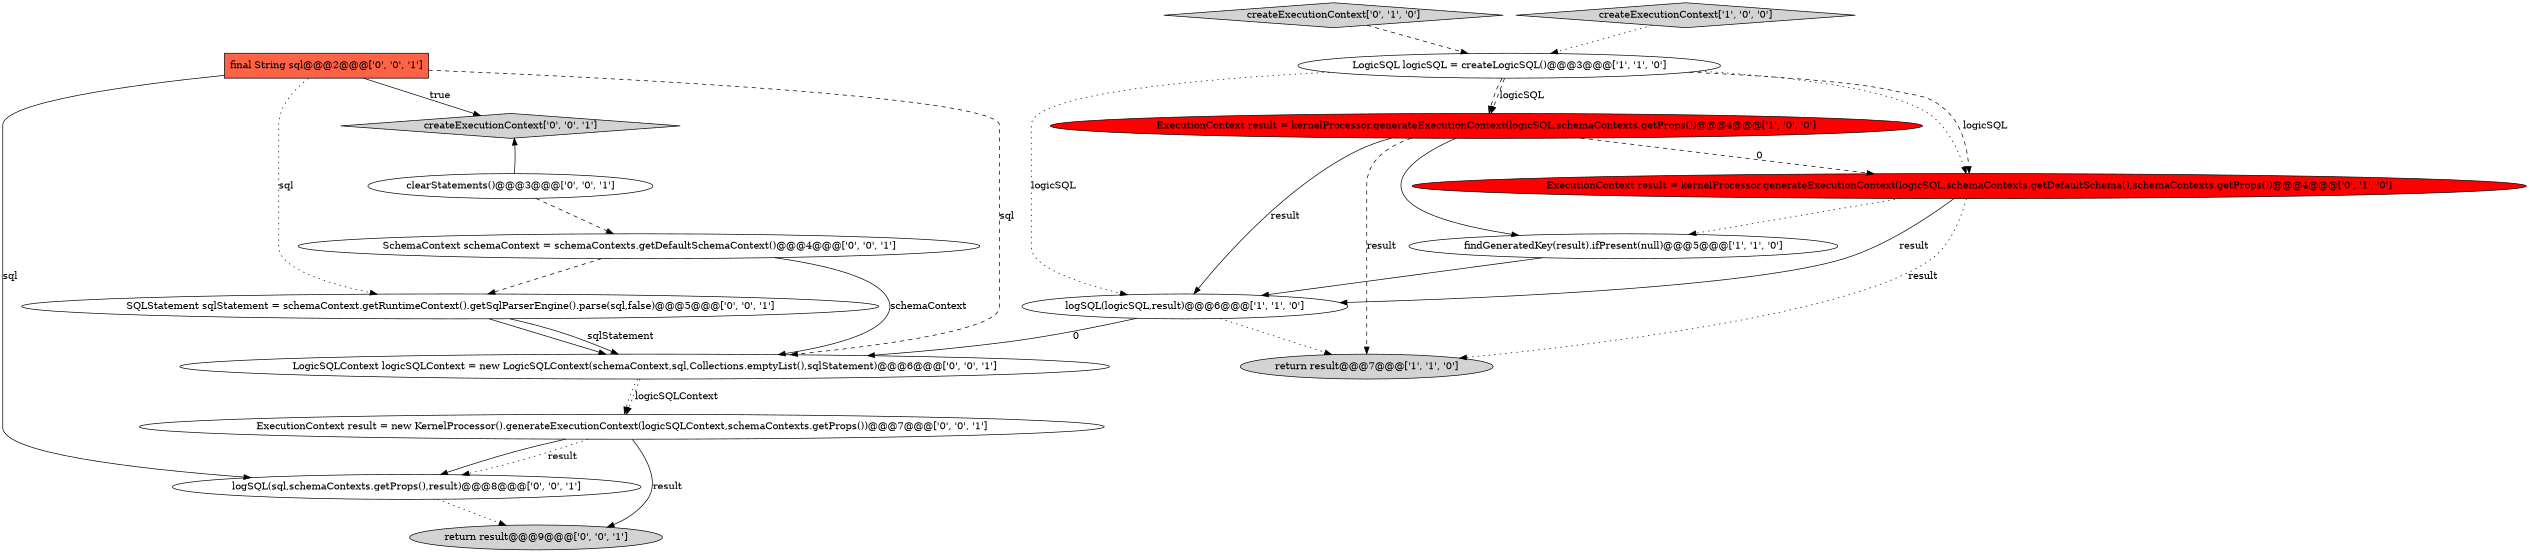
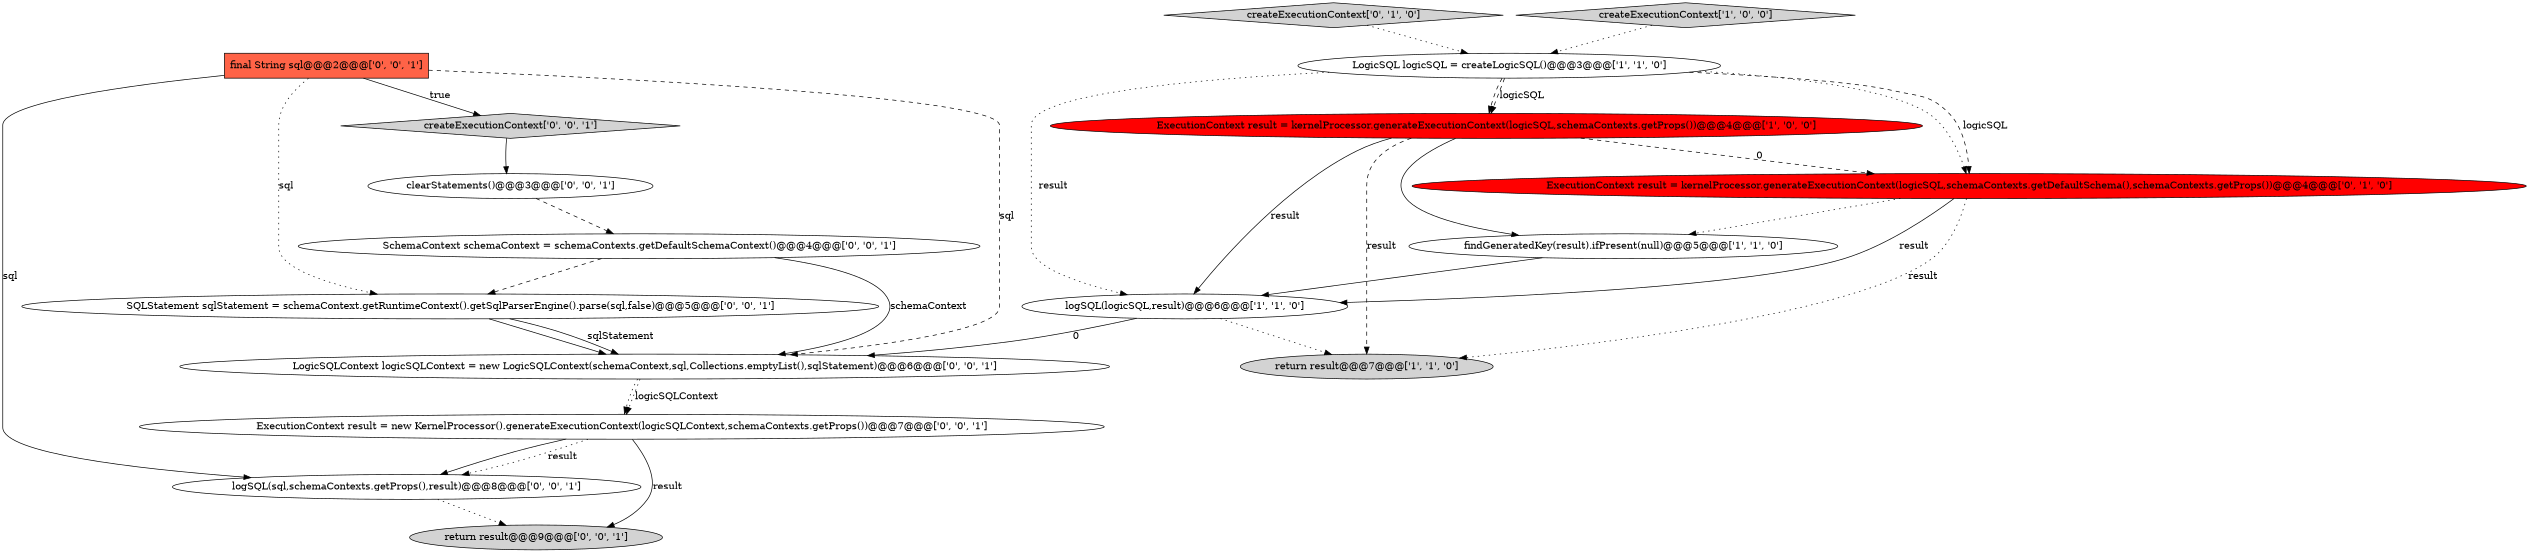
(1414, 38) -> (1414, 38)
(515, 159) -> (506, 152)
(1053, 186) -> (1053, 186)
